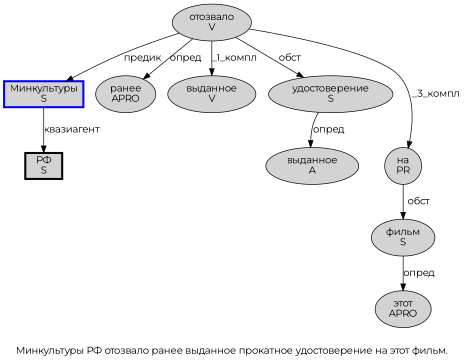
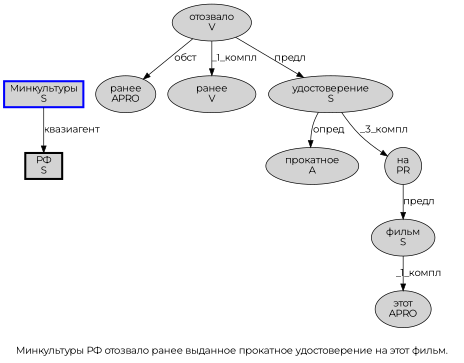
(125, 53) -> none
(360, 55) -> (359, 135)
(186, 58) -> (186, 58)
(290, 58) -> (290, 58)
(212, 94) -> (212, 94)
(312, 166) -> (312, 166)
(419, 202) -> (419, 202)
(419, 273) -> (419, 273)
